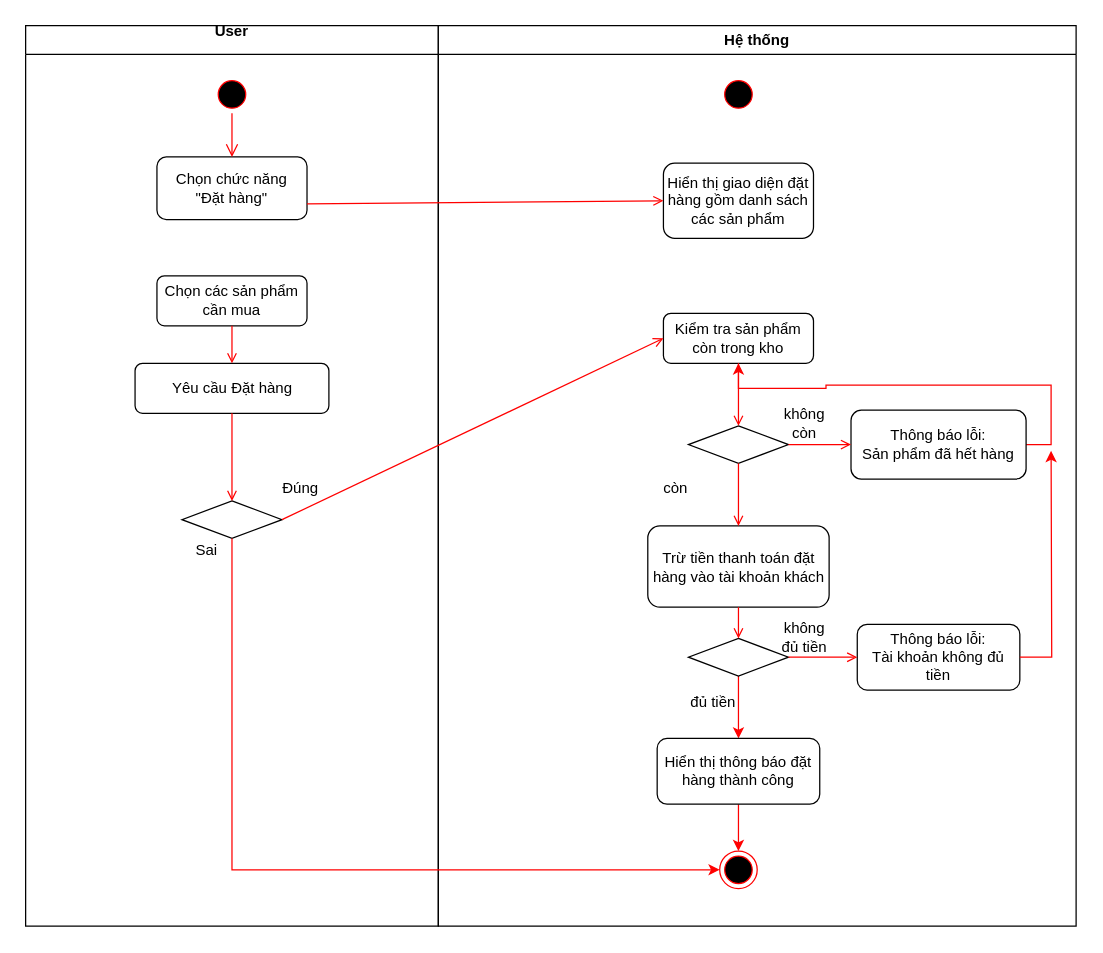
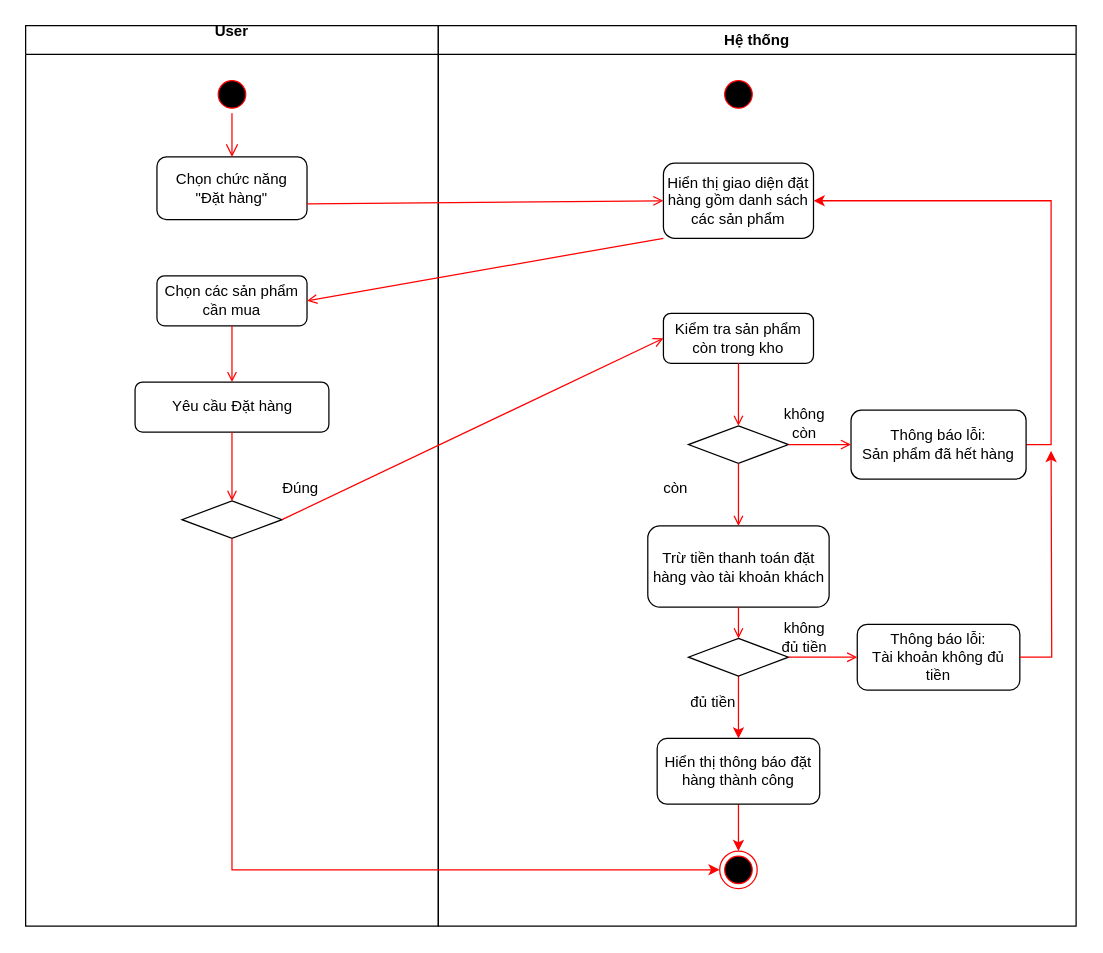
none -> (486, 269)
(896, 385) -> (1030, 201)
(232, 388) -> (232, 407)
(207, 551) -> none
